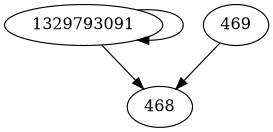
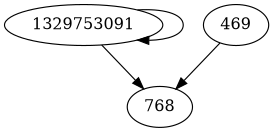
(84, 25) -> (84, 25)
(160, 107) -> (160, 107)
